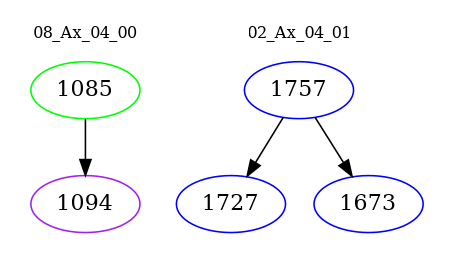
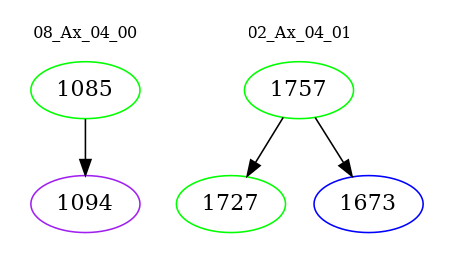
(299, 90) -> (299, 90)
(231, 204) -> (231, 204)
